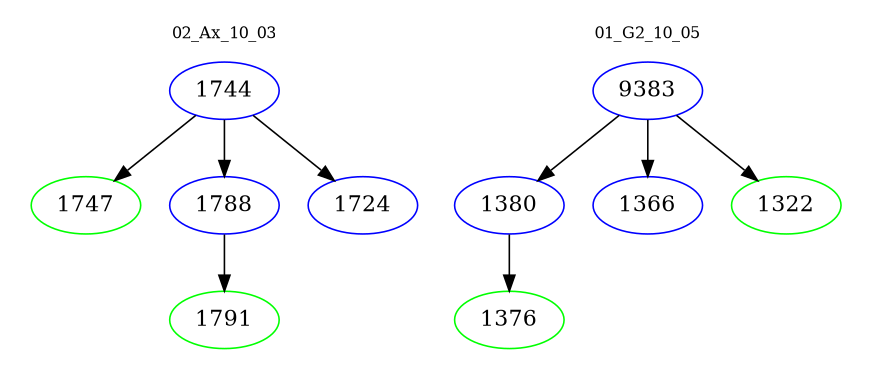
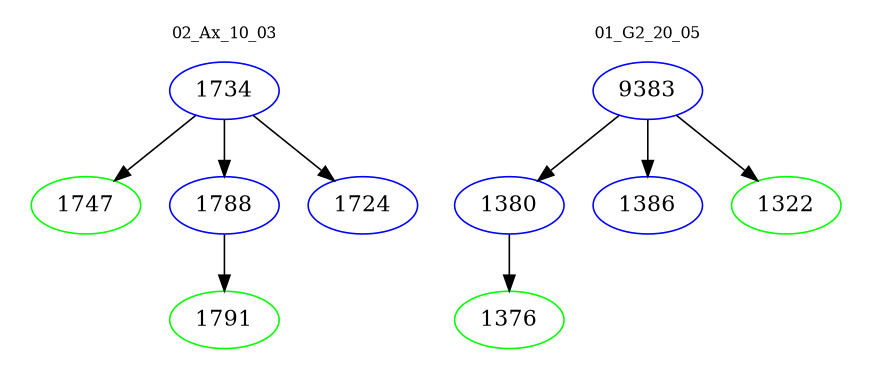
(648, 34) -> (648, 34)
(224, 91) -> (224, 91)
(648, 205) -> (648, 205)
